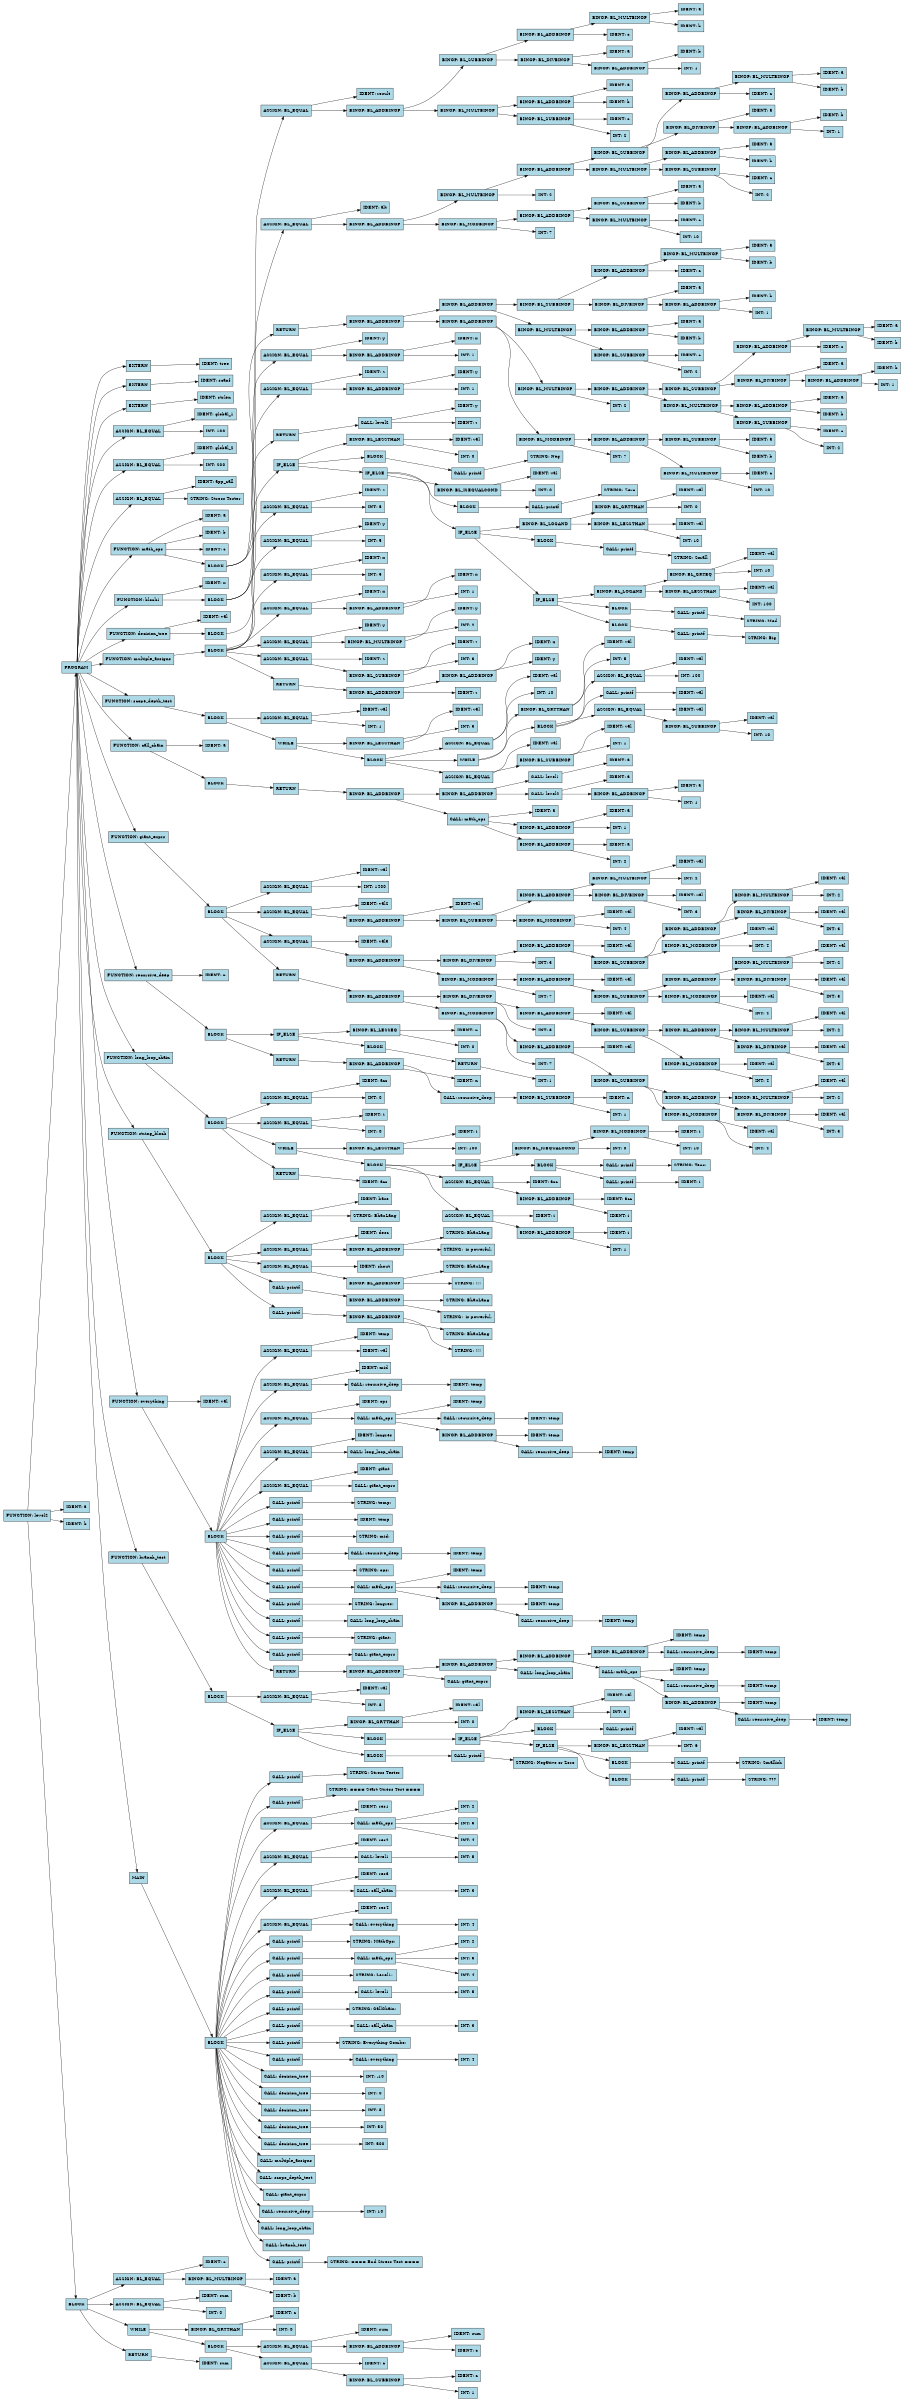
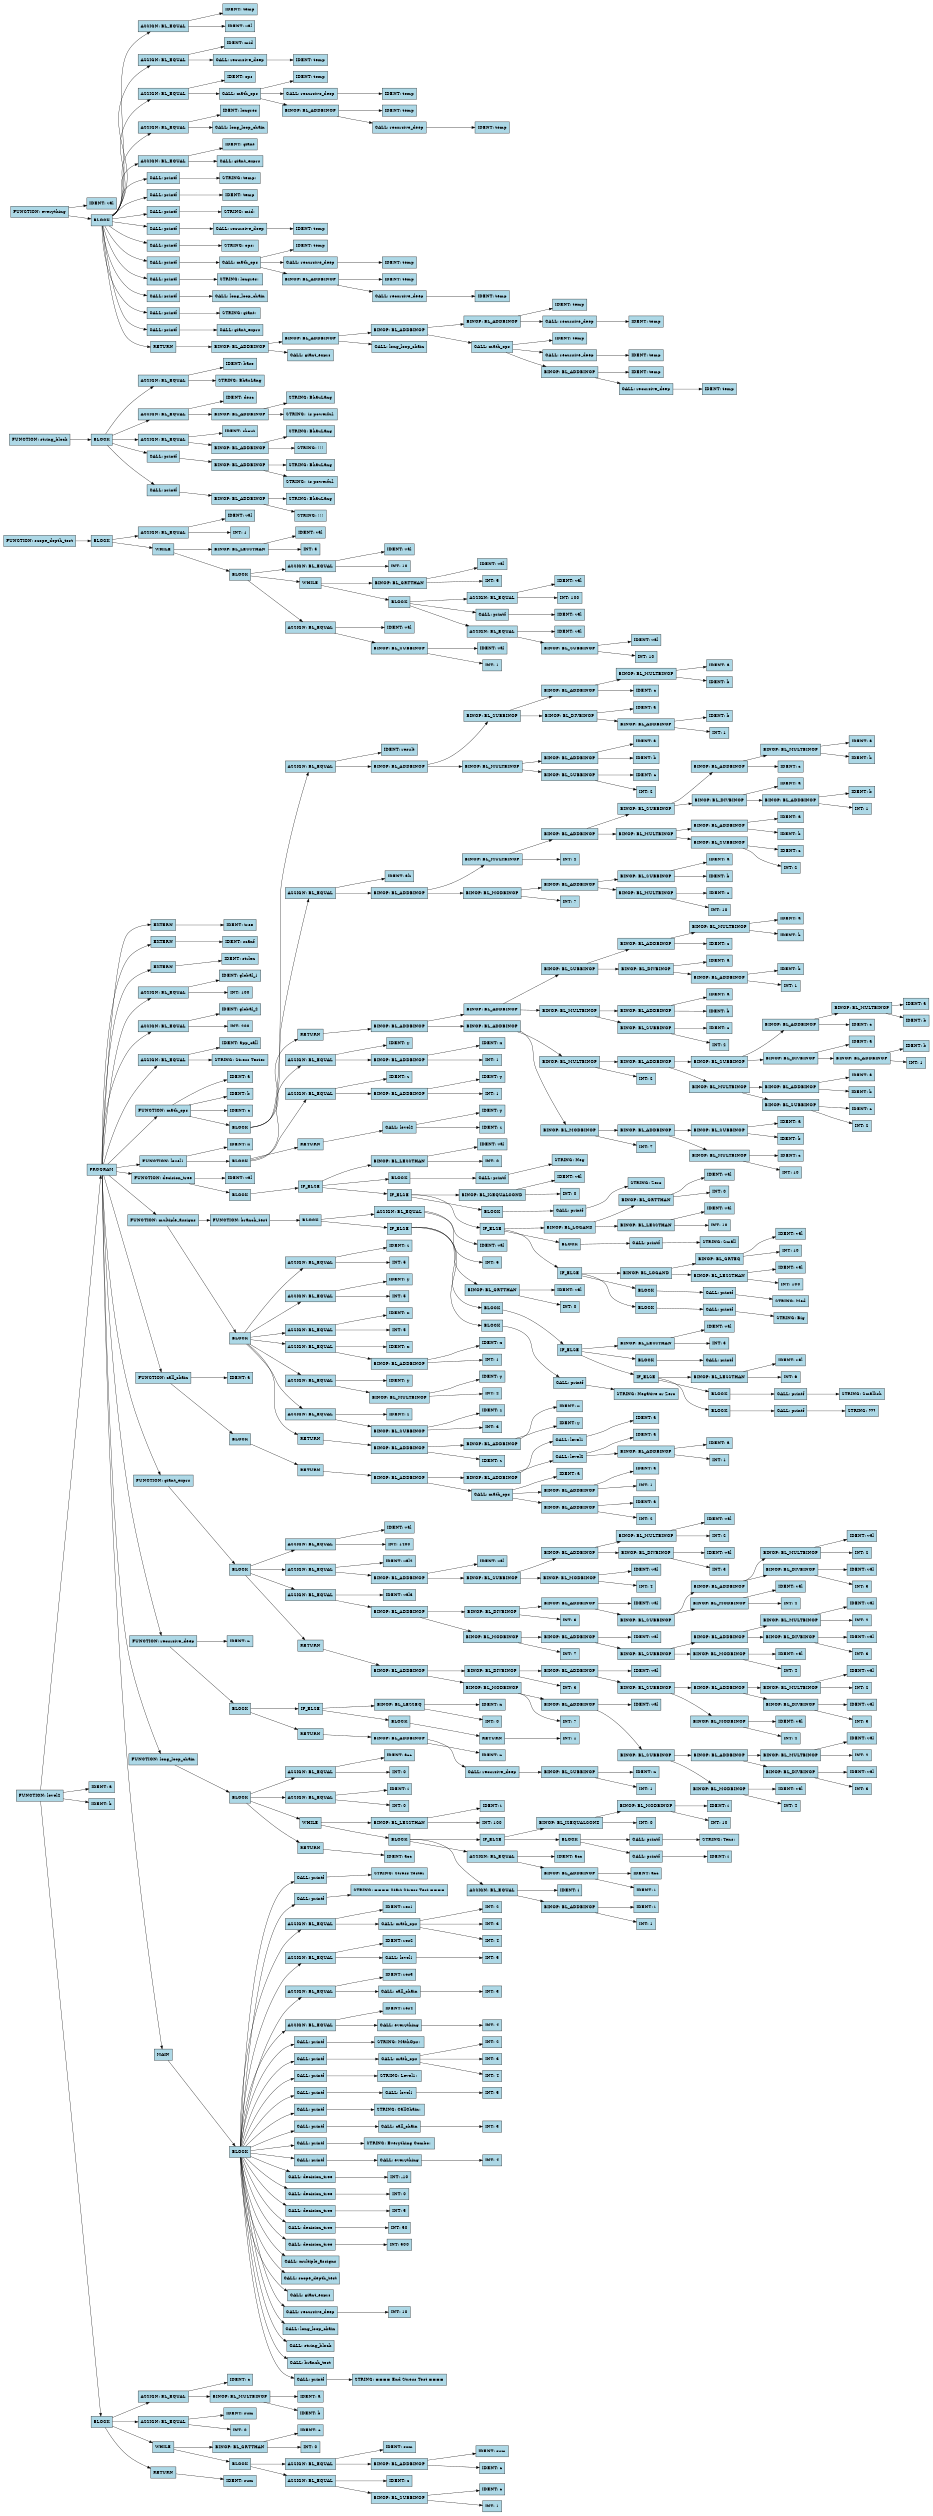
(138, 600) -> (163, 1161)
(106, 684) -> none
(83, 892) -> none
(94, 1034) -> none
(85, 1113) -> (203, 1220)
none -> (310, 2346)
